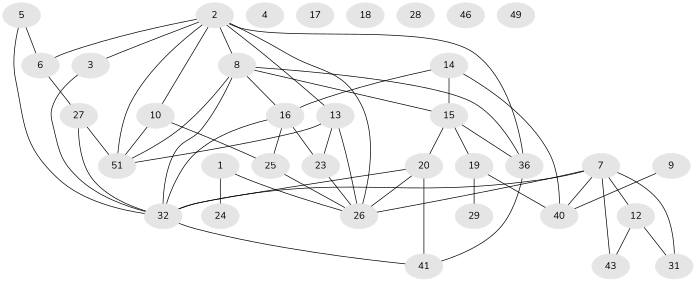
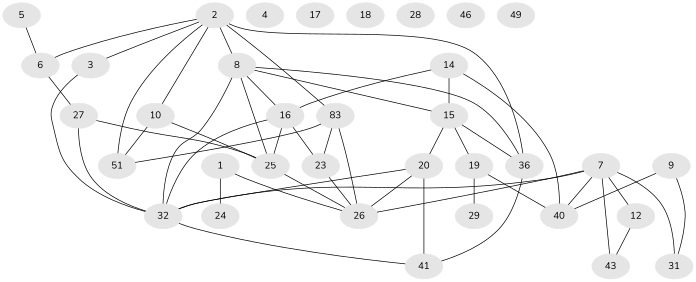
(344, 82) -> none
(335, 116) -> (335, 116)
(188, 122) -> (254, 116)
(98, 141) -> (177, 137)
(36, 153) -> none
(655, 241) -> (685, 216)
